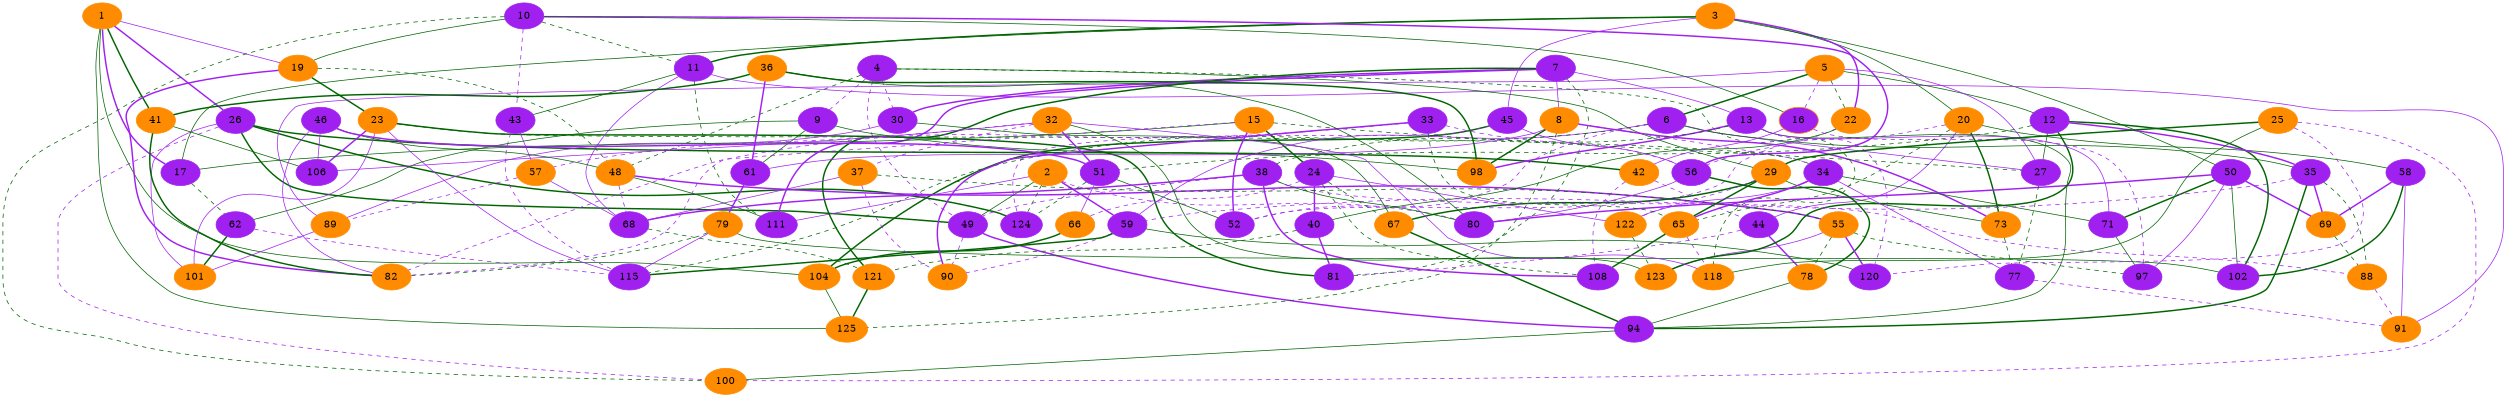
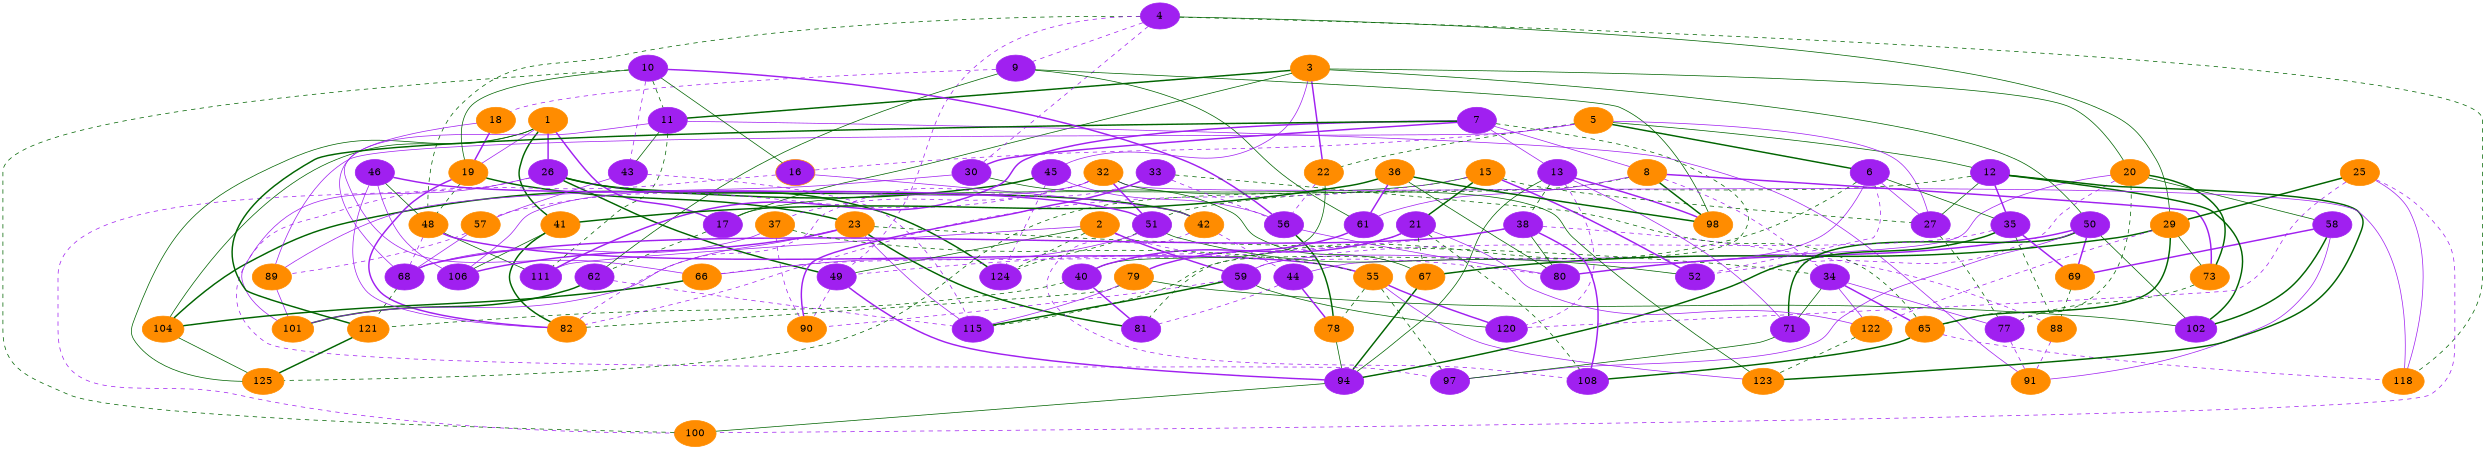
none -> (496, 120)
(1314, 173) -> (1416, 225)
(2106, 247) -> (2423, 267)
